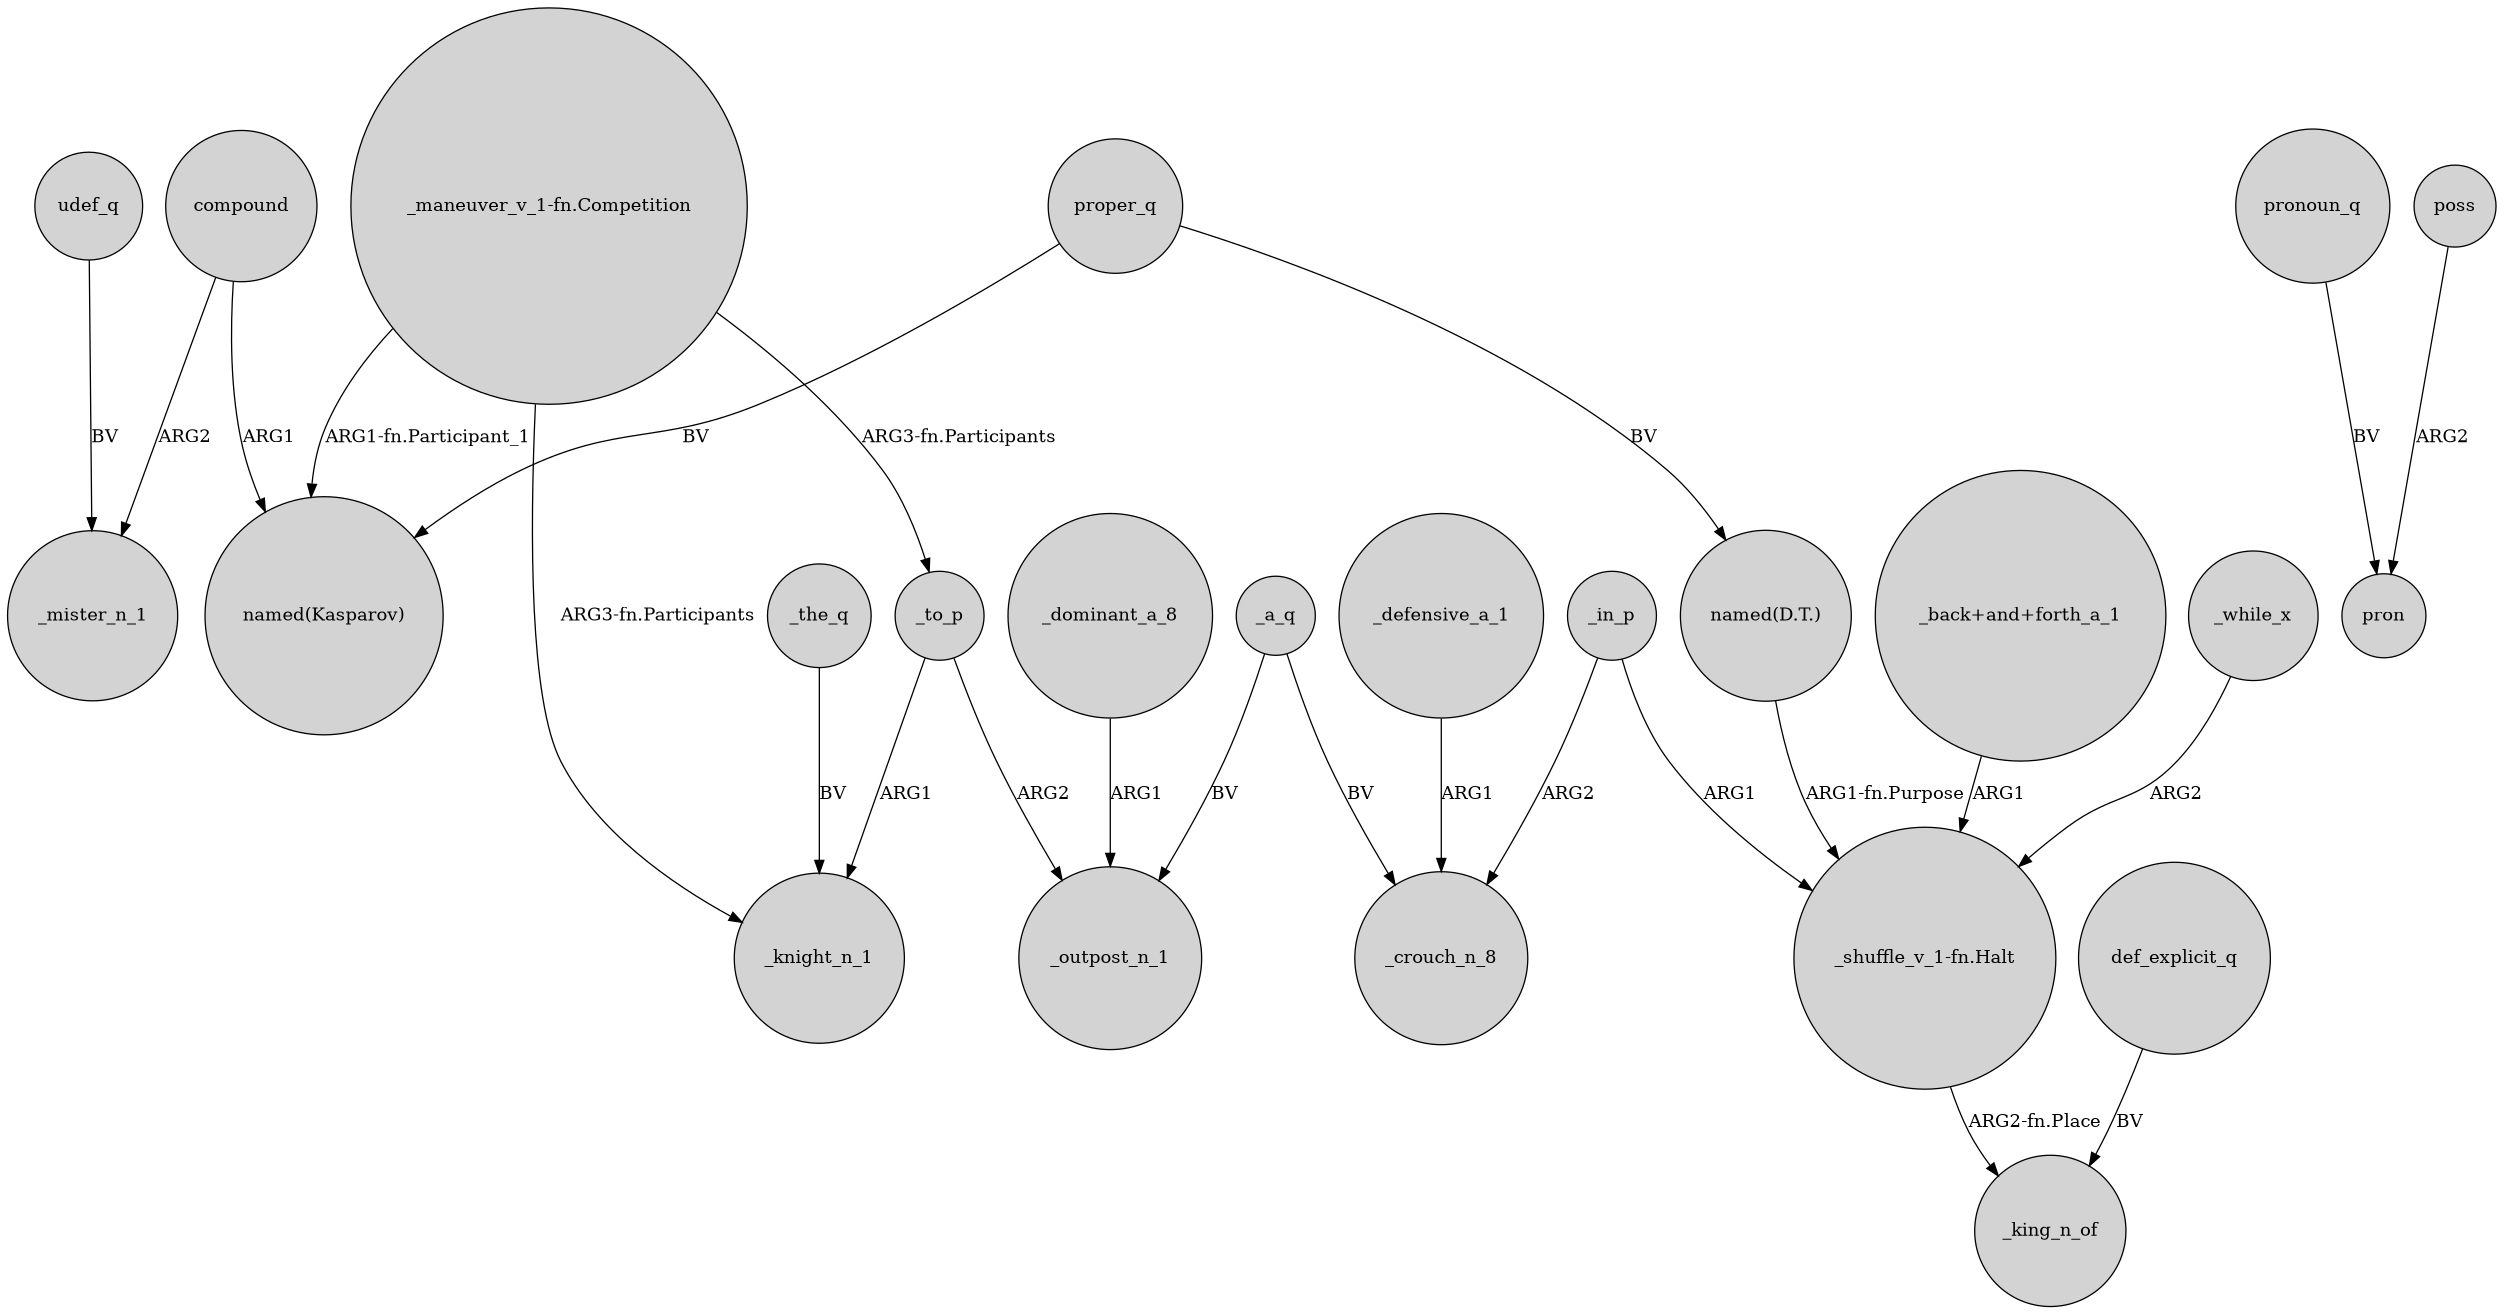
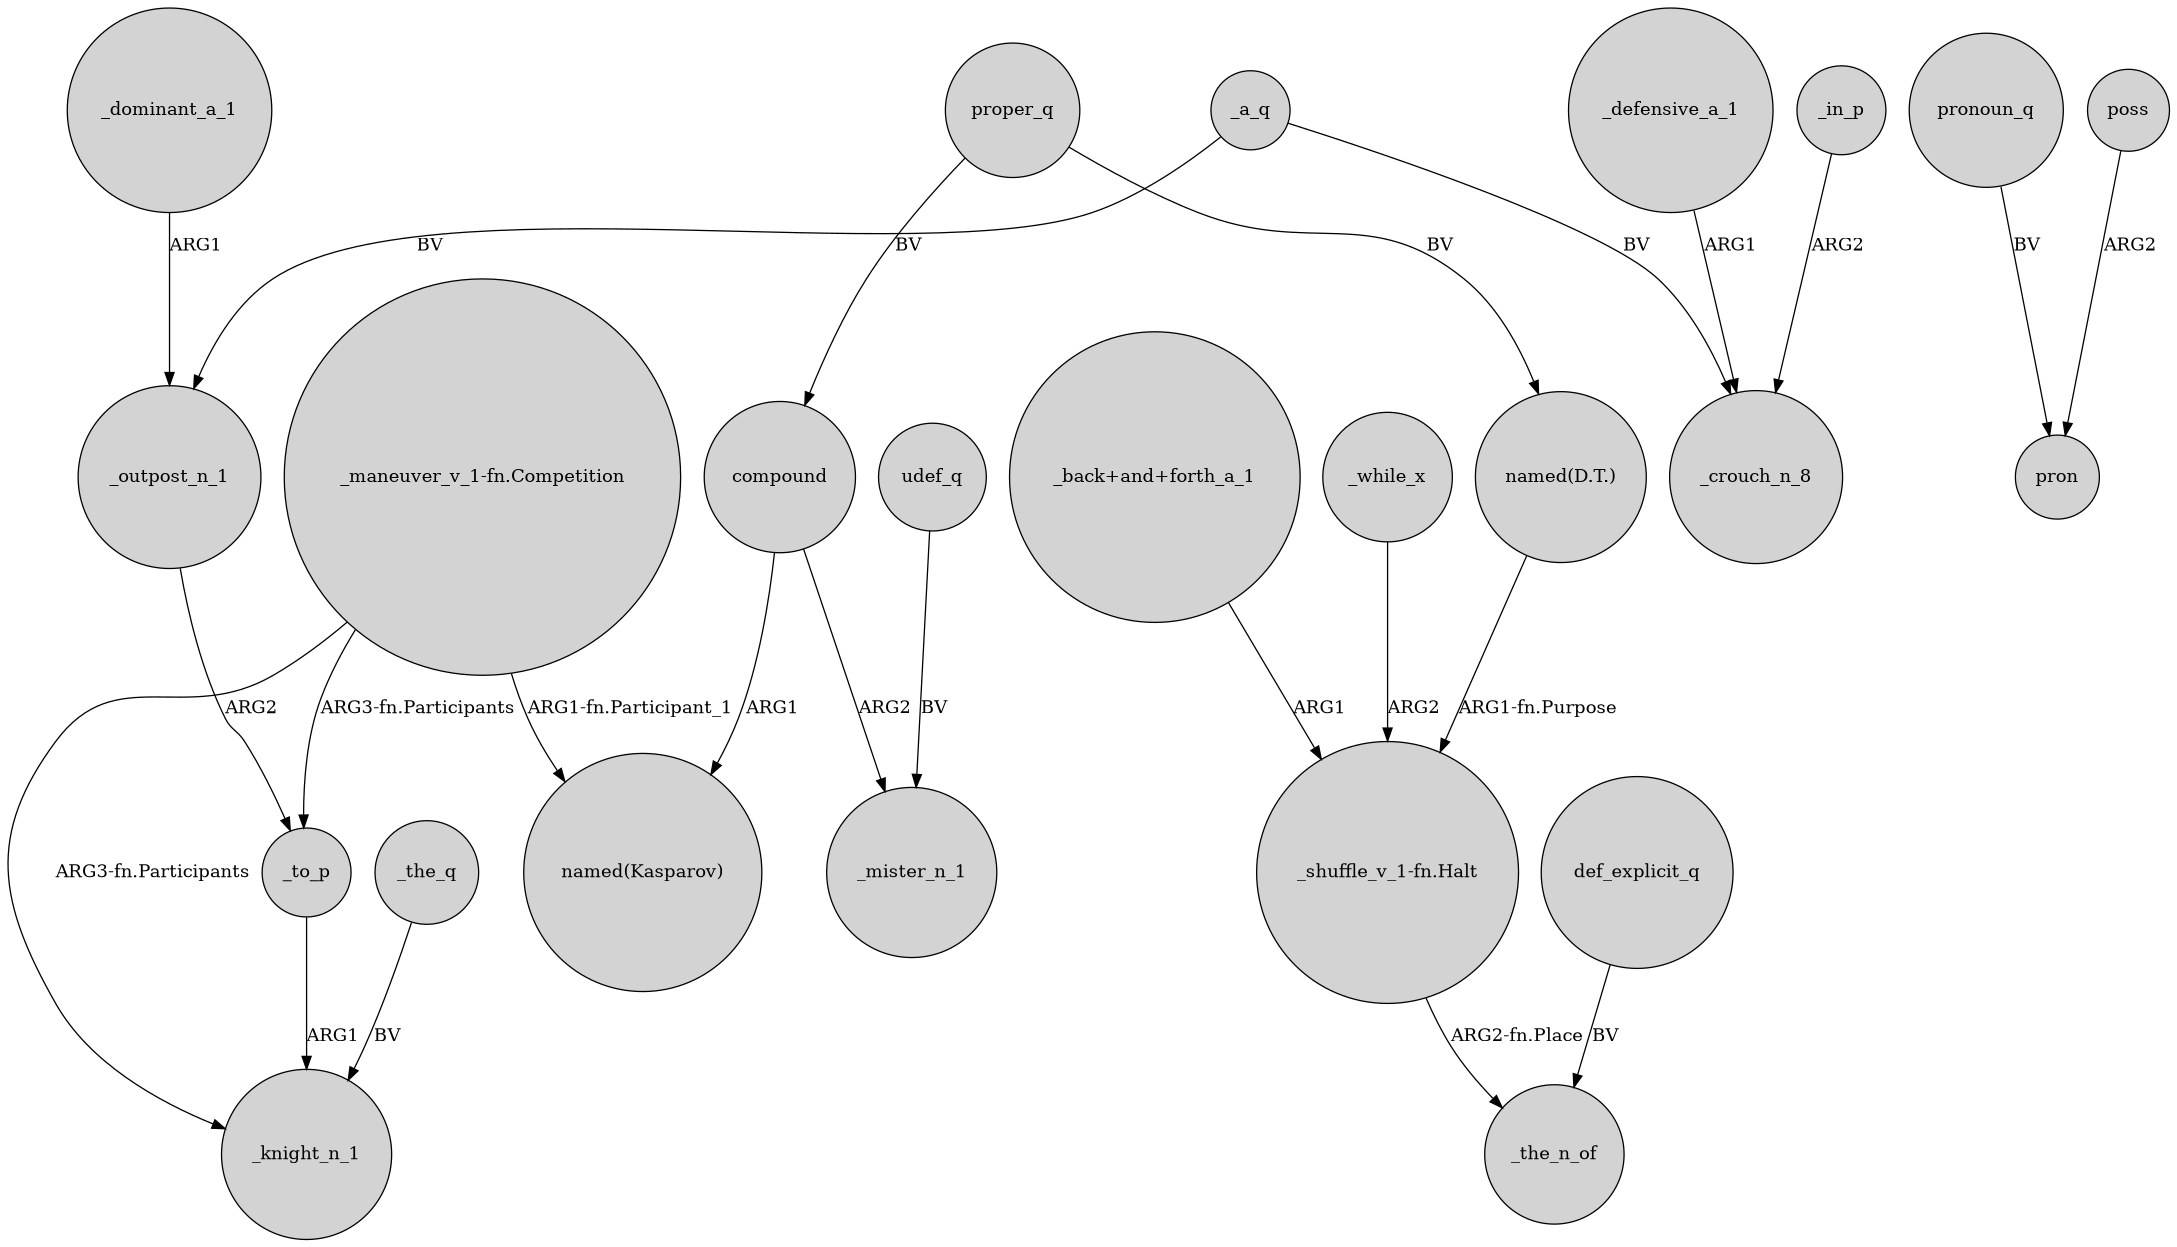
(750, 408) -> (874, 267)
(1110, 616) -> (170, 110)
(999, 766) -> (220, 707)
(1690, 787) -> none
(2050, 1231) -> (1554, 1154)
